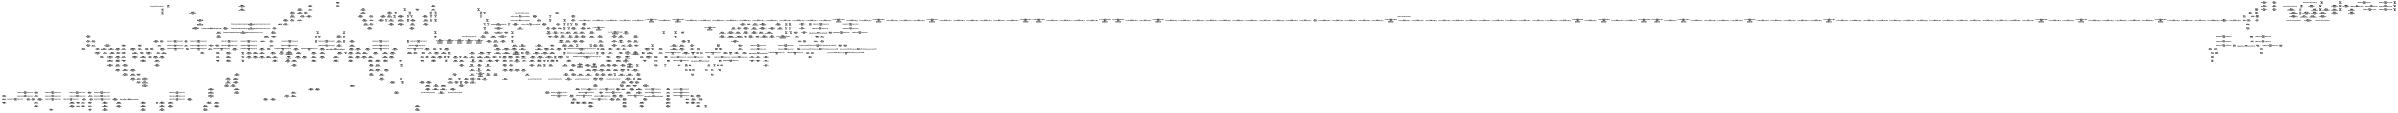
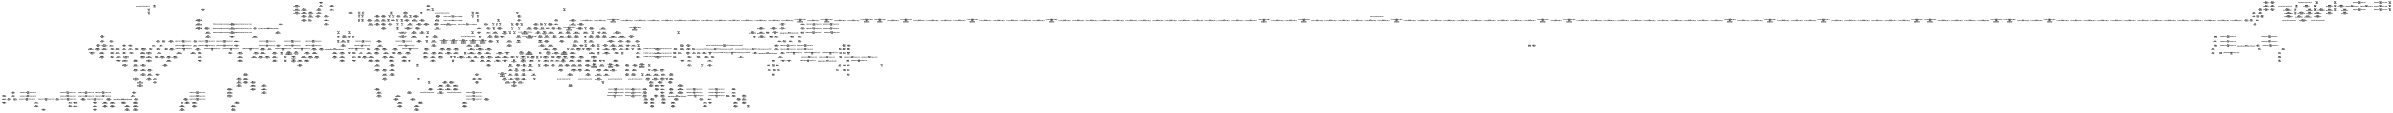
none -> (1357, 21)
none -> (580, 29)
